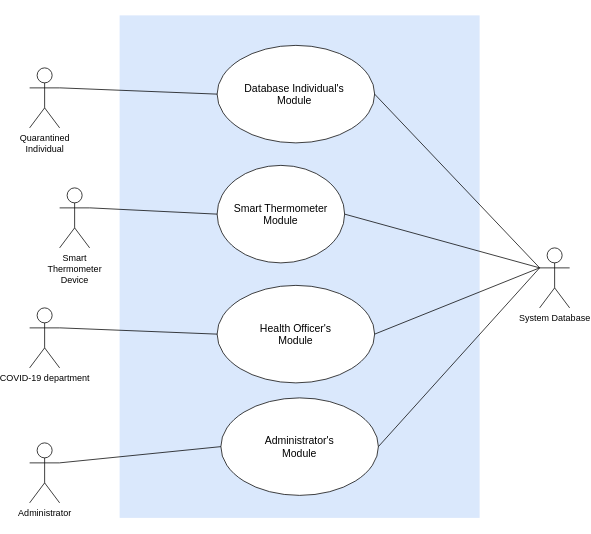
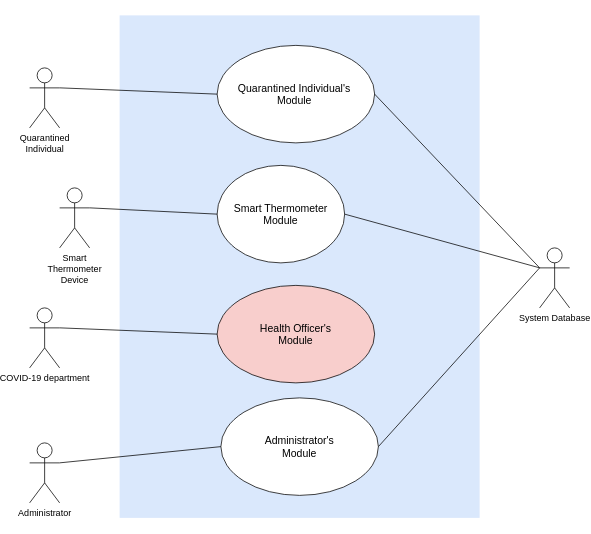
(296, 94) -> (296, 94)
(454, 302) -> none
(296, 334) -> (296, 334)
